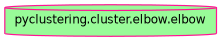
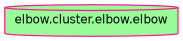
(111, 21) -> (91, 21)
